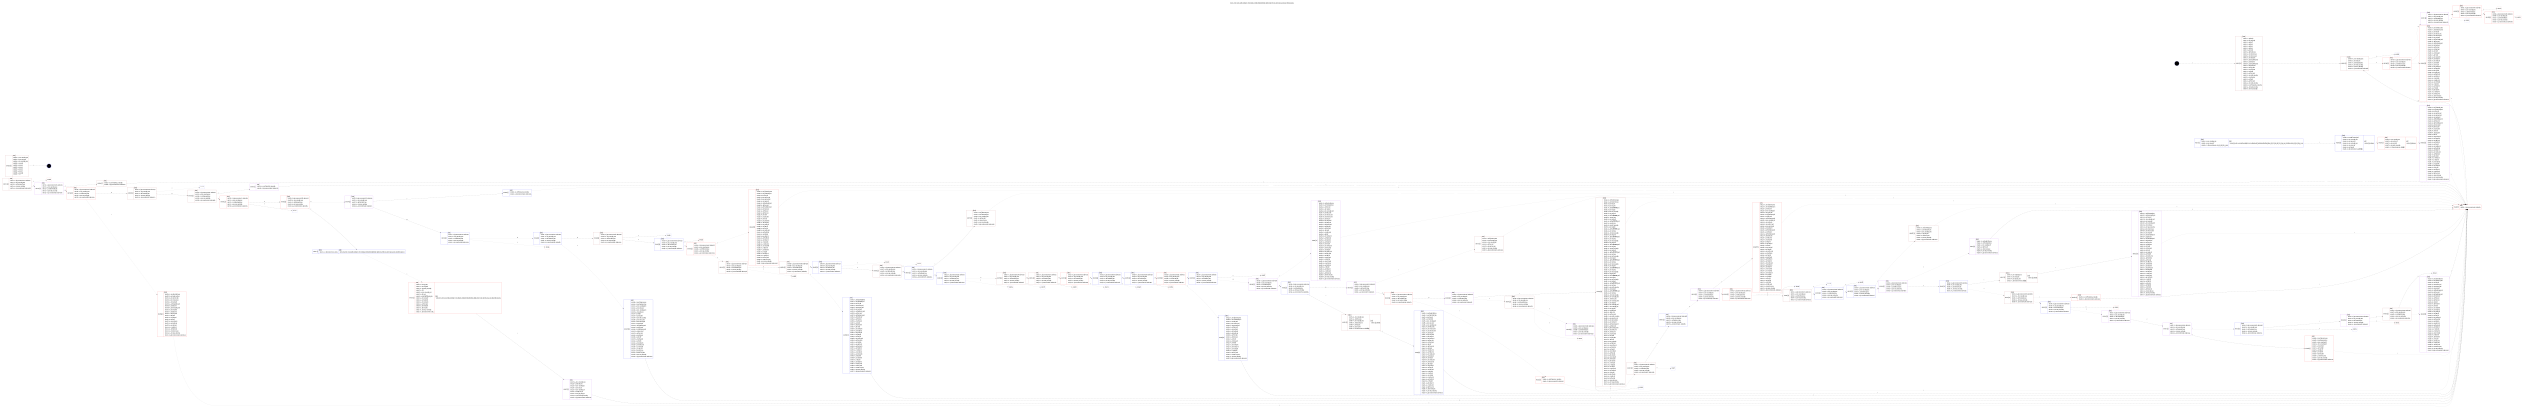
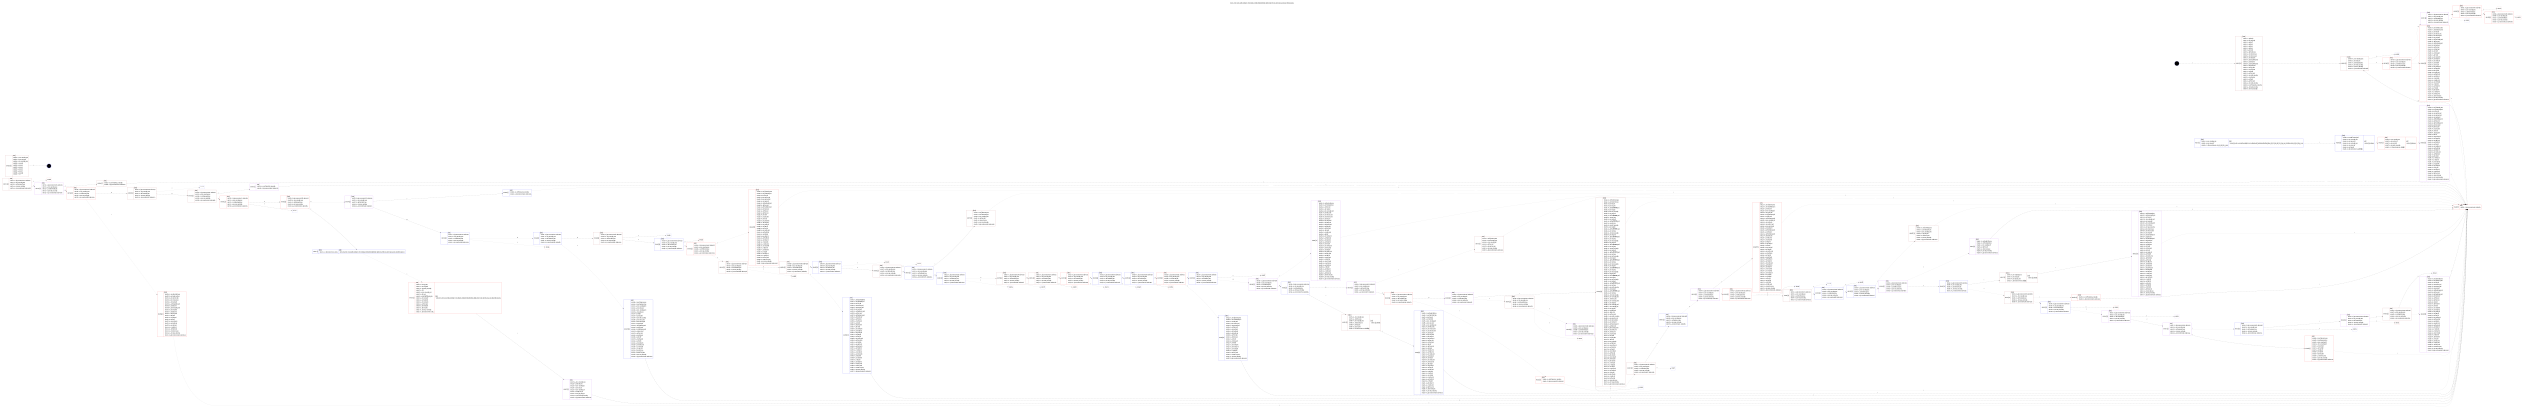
none -> (2177, 316)
